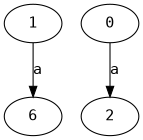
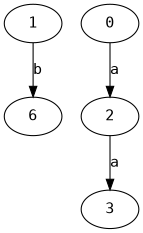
(38, 70) -> (38, 70)
none -> (110, 209)
